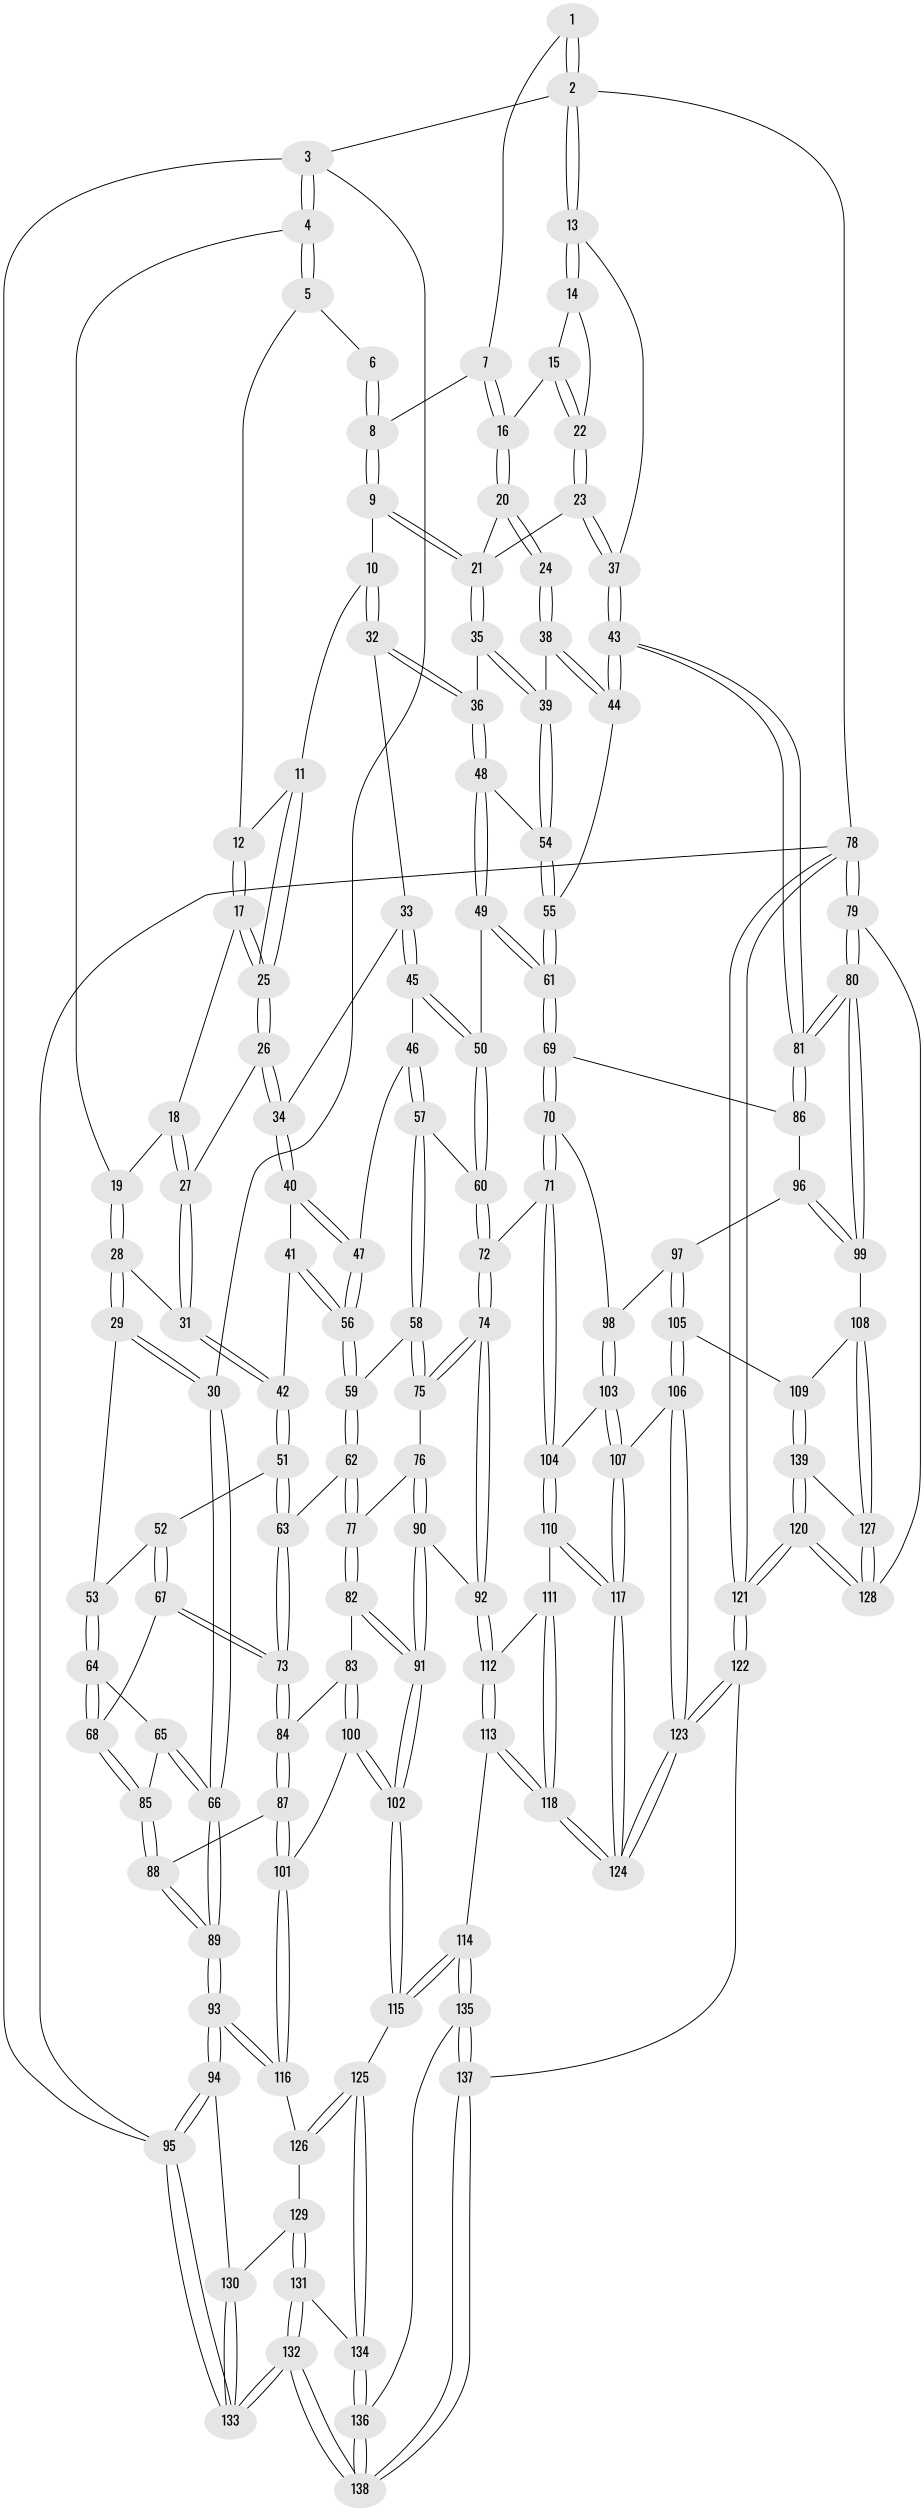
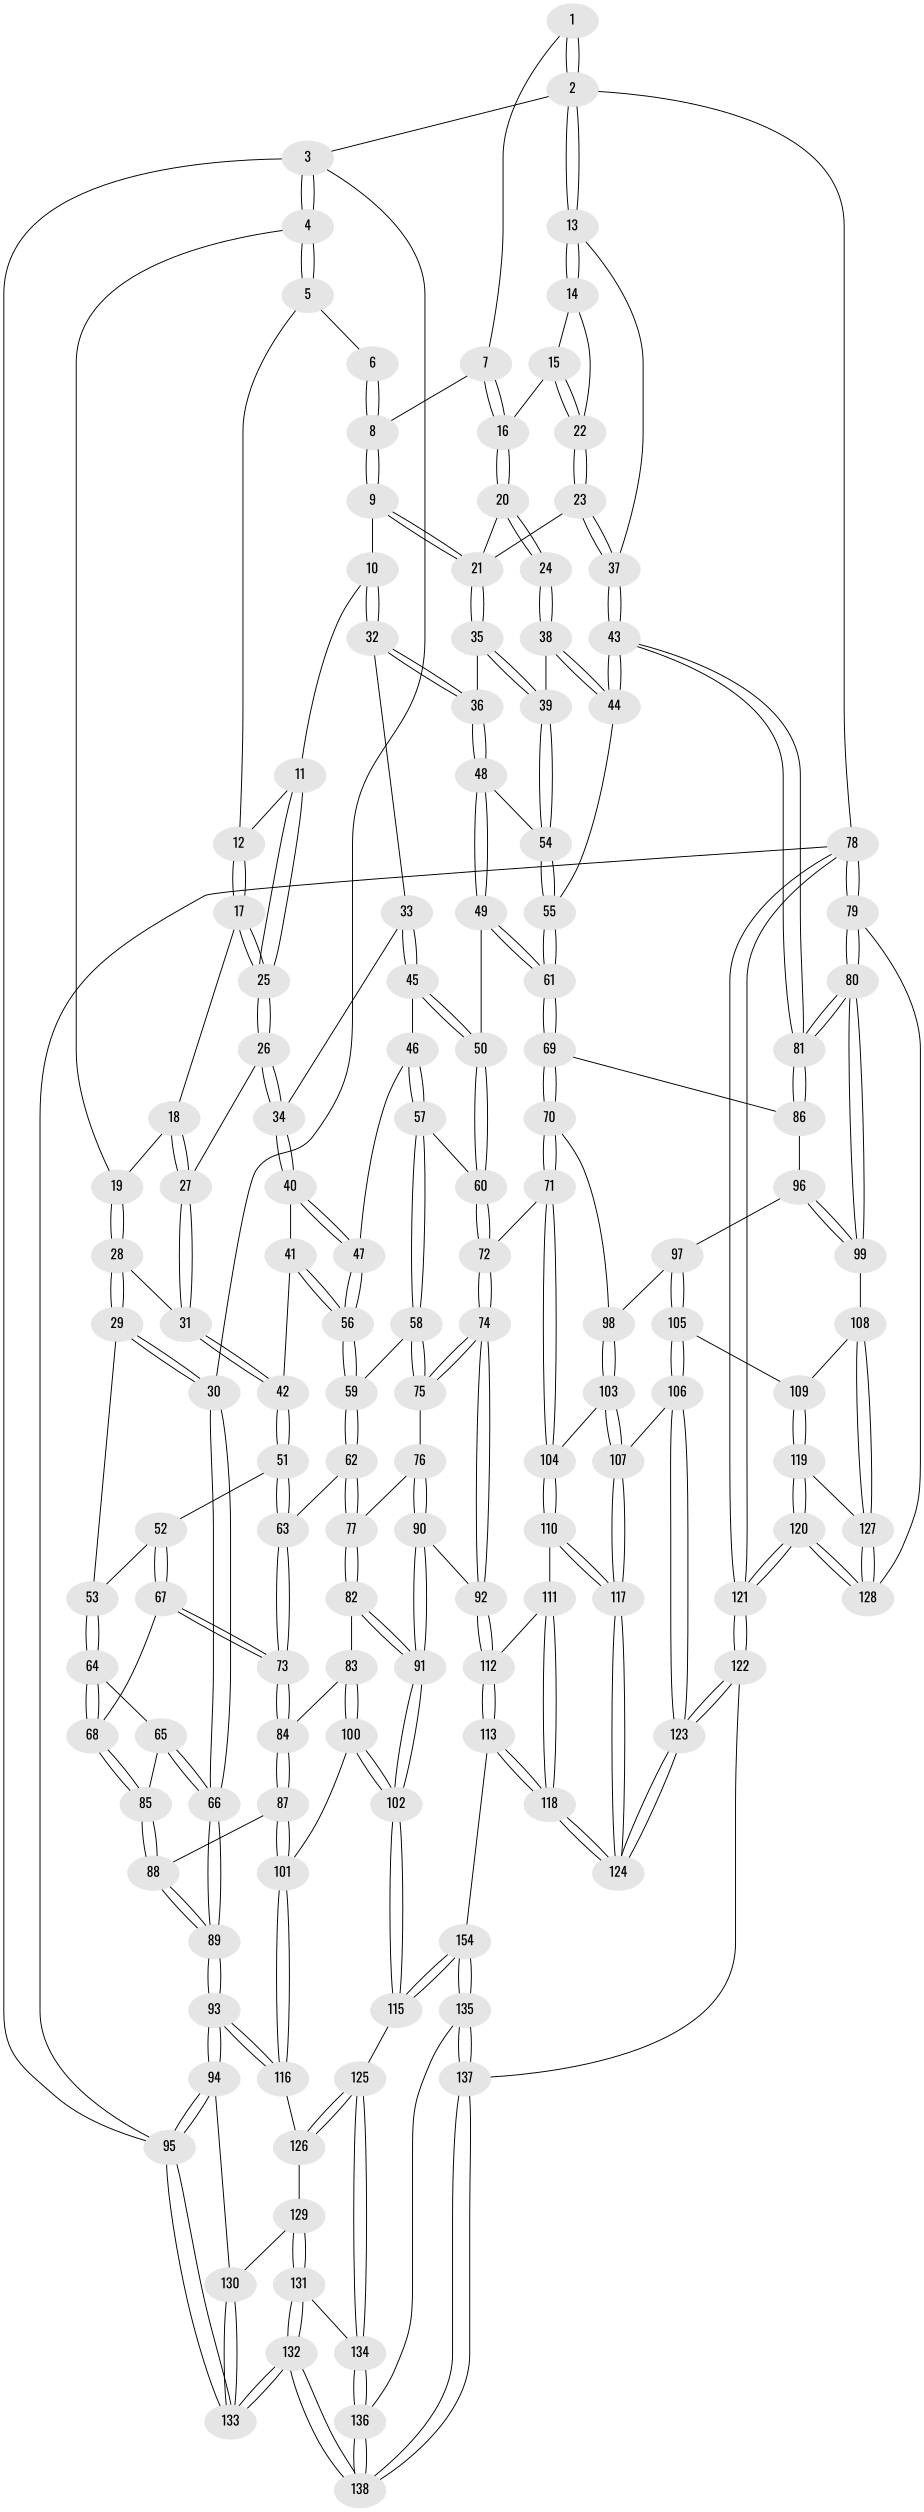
(799, 1462) -> (799, 1462)
(465, 1942) -> (465, 1942)
